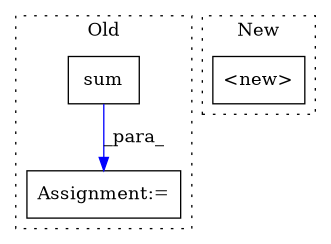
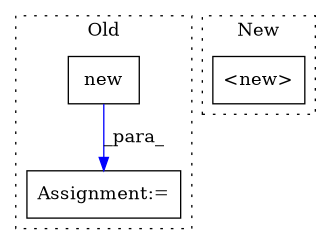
(104, 80) -> (104, 80)
